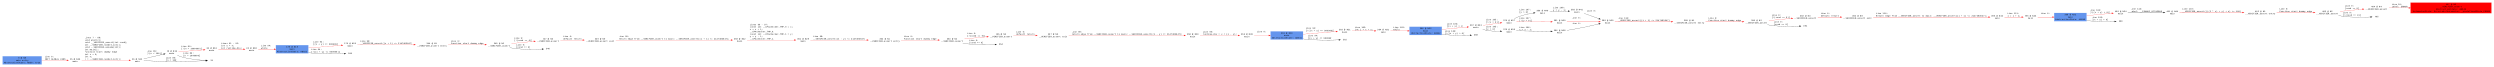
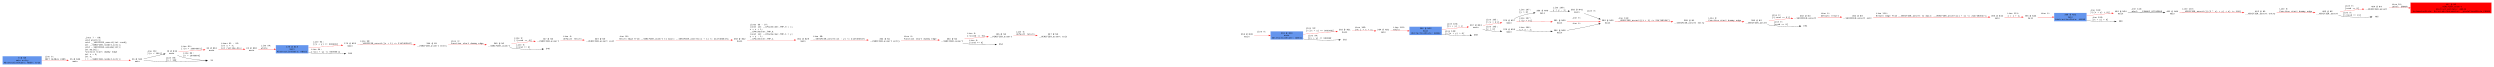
(1193, 35) -> none
